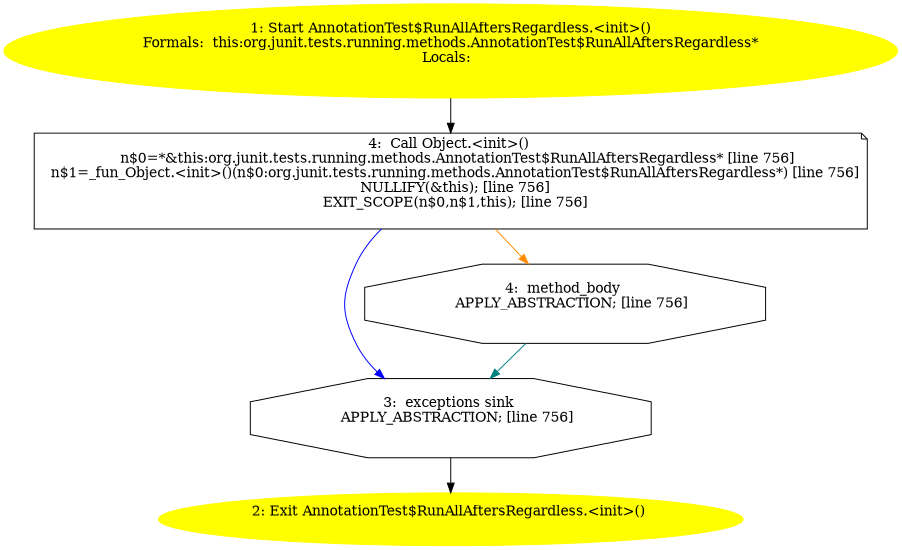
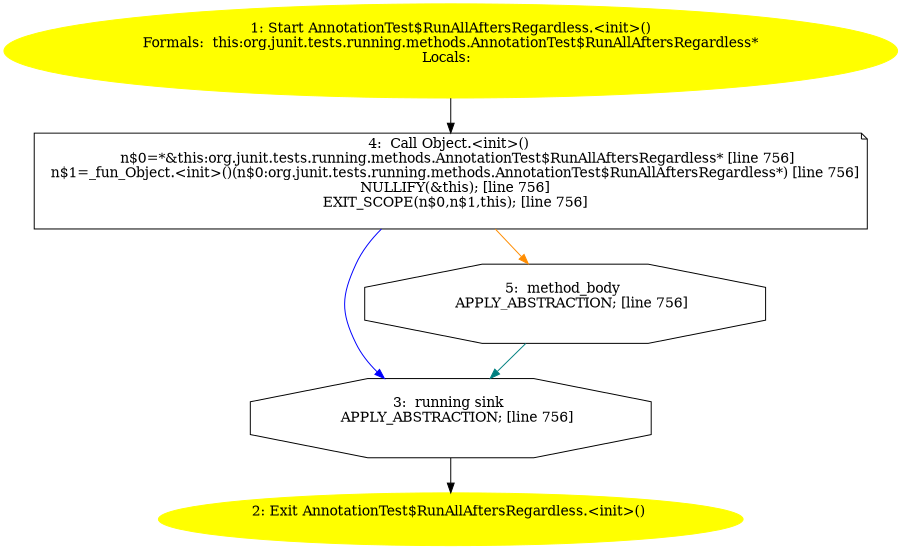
(565, 304) -> (565, 304)
(451, 418) -> (451, 418)
